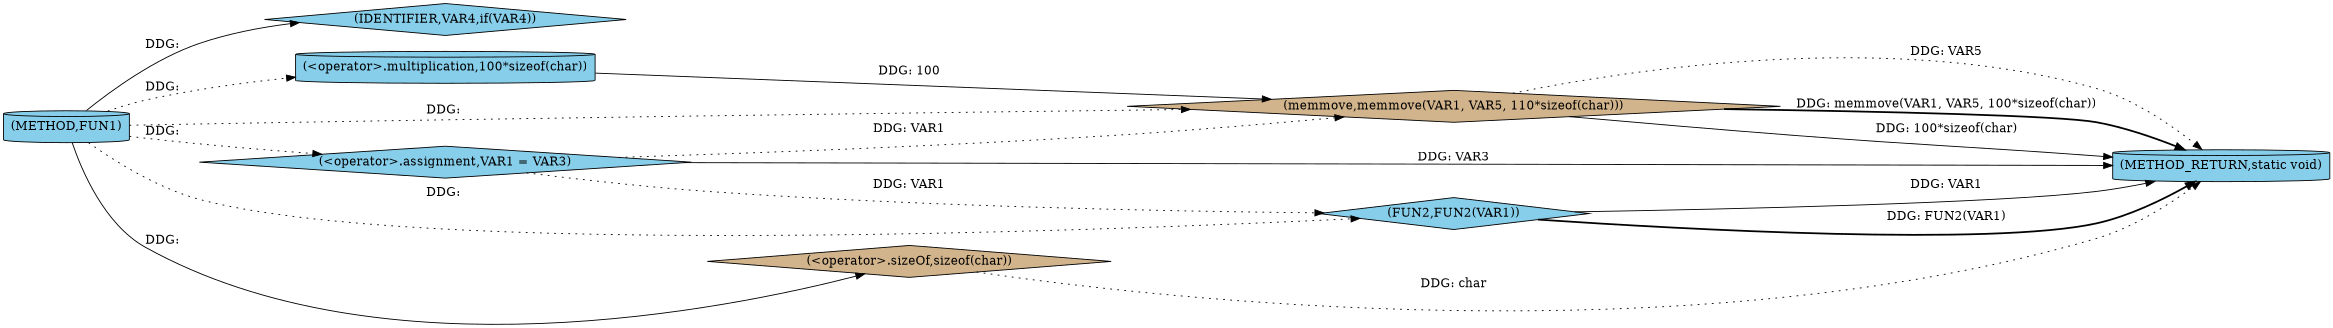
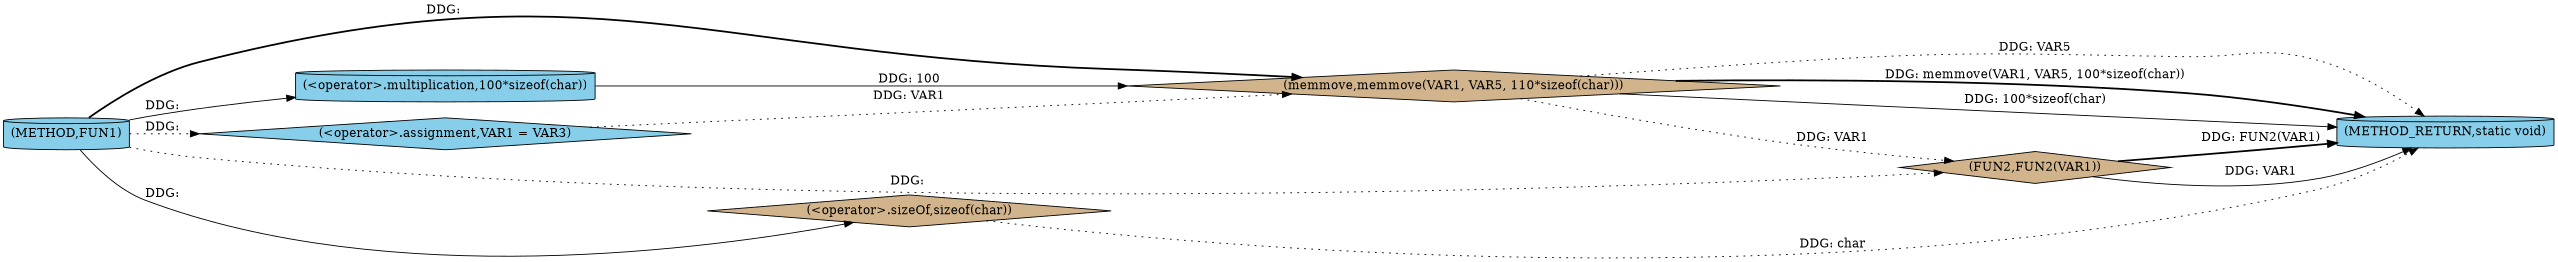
(445, 19) -> none
(196, 90) -> (208, 107)
(655, 117) -> (683, 27)
(1394, 164) -> none
(920, 203) -> (1732, 135)
(1454, 214) -> (2035, 167)
